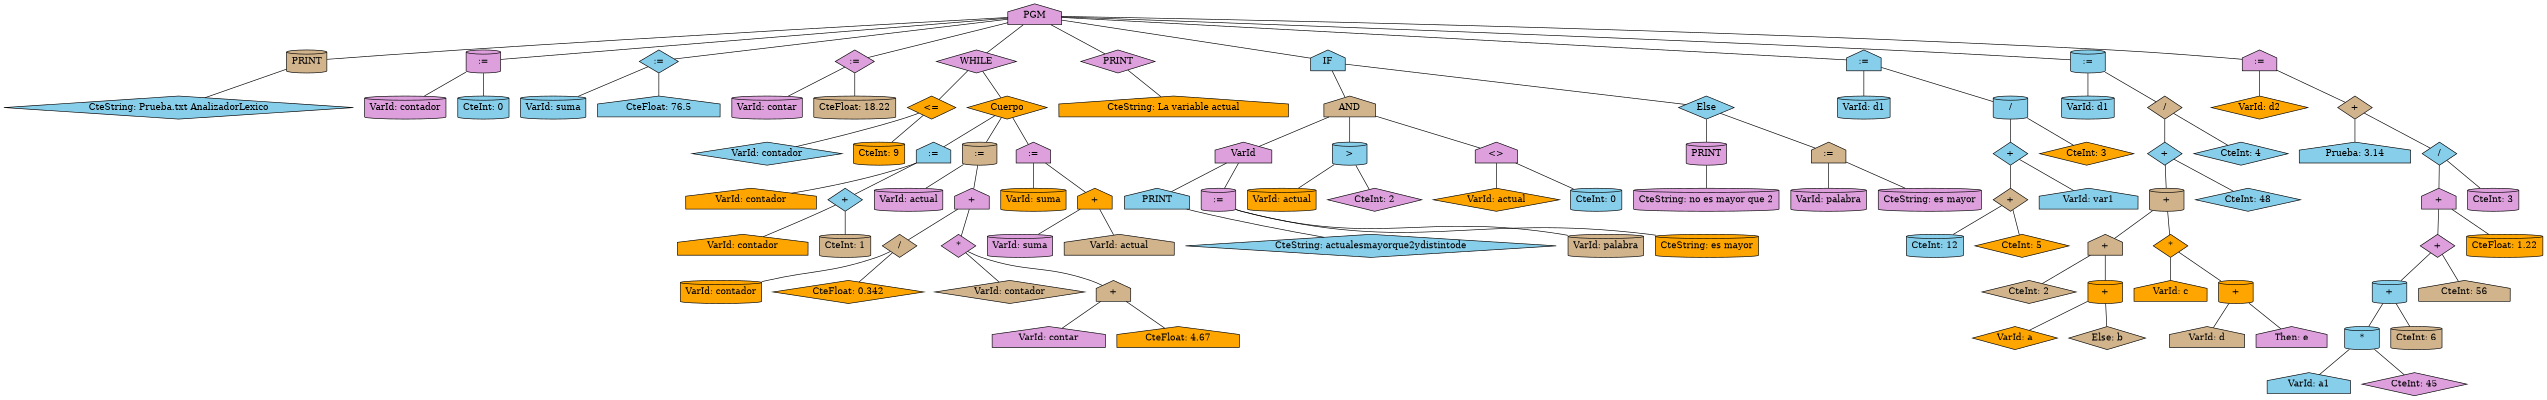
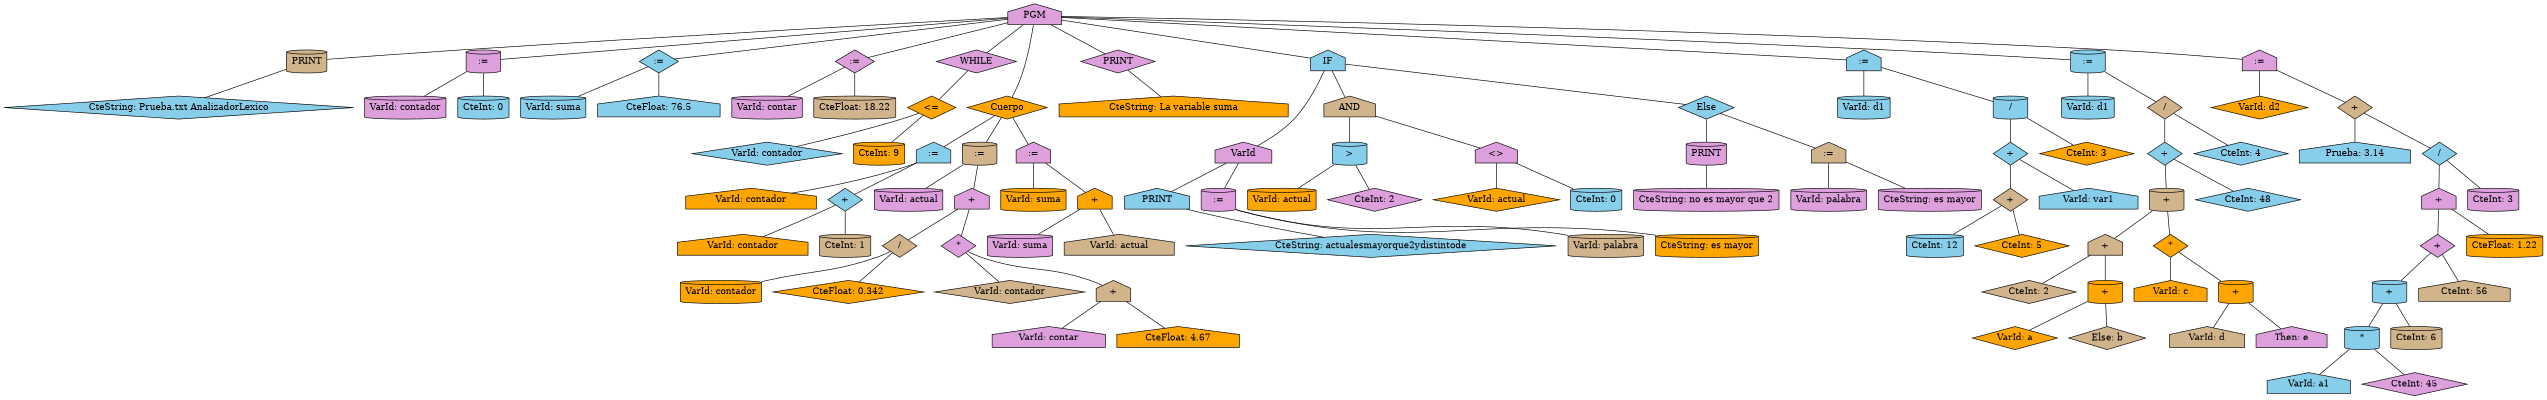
(992, 85) -> (1026, 62)
(1174, 108) -> (1174, 108)
(1294, 132) -> (1298, 115)
